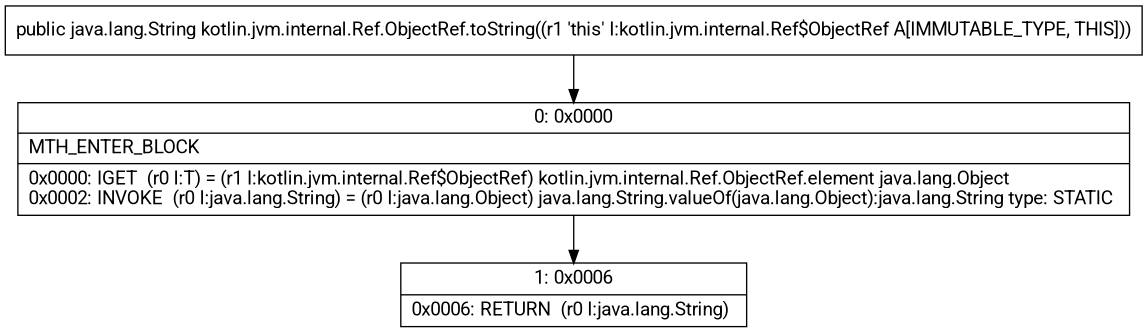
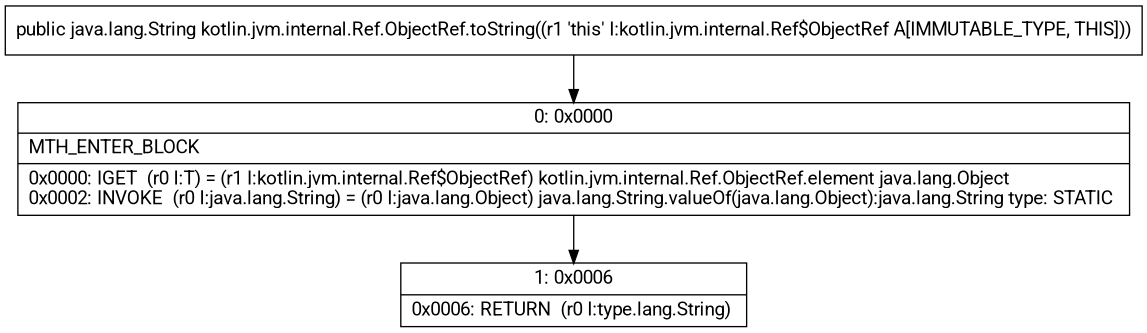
(573, 310) -> (574, 310)
